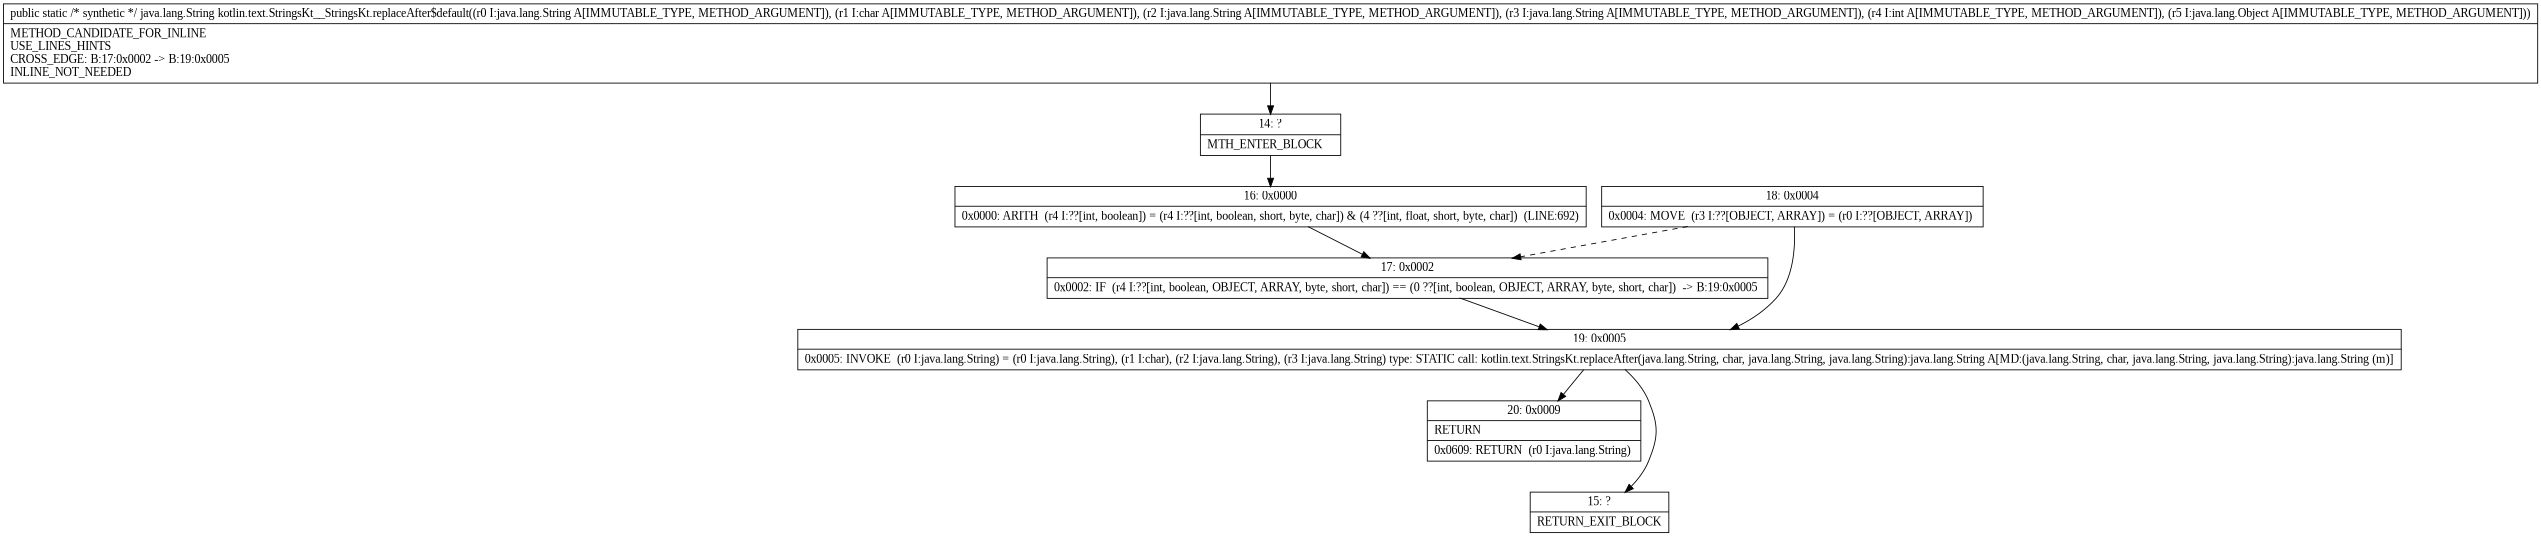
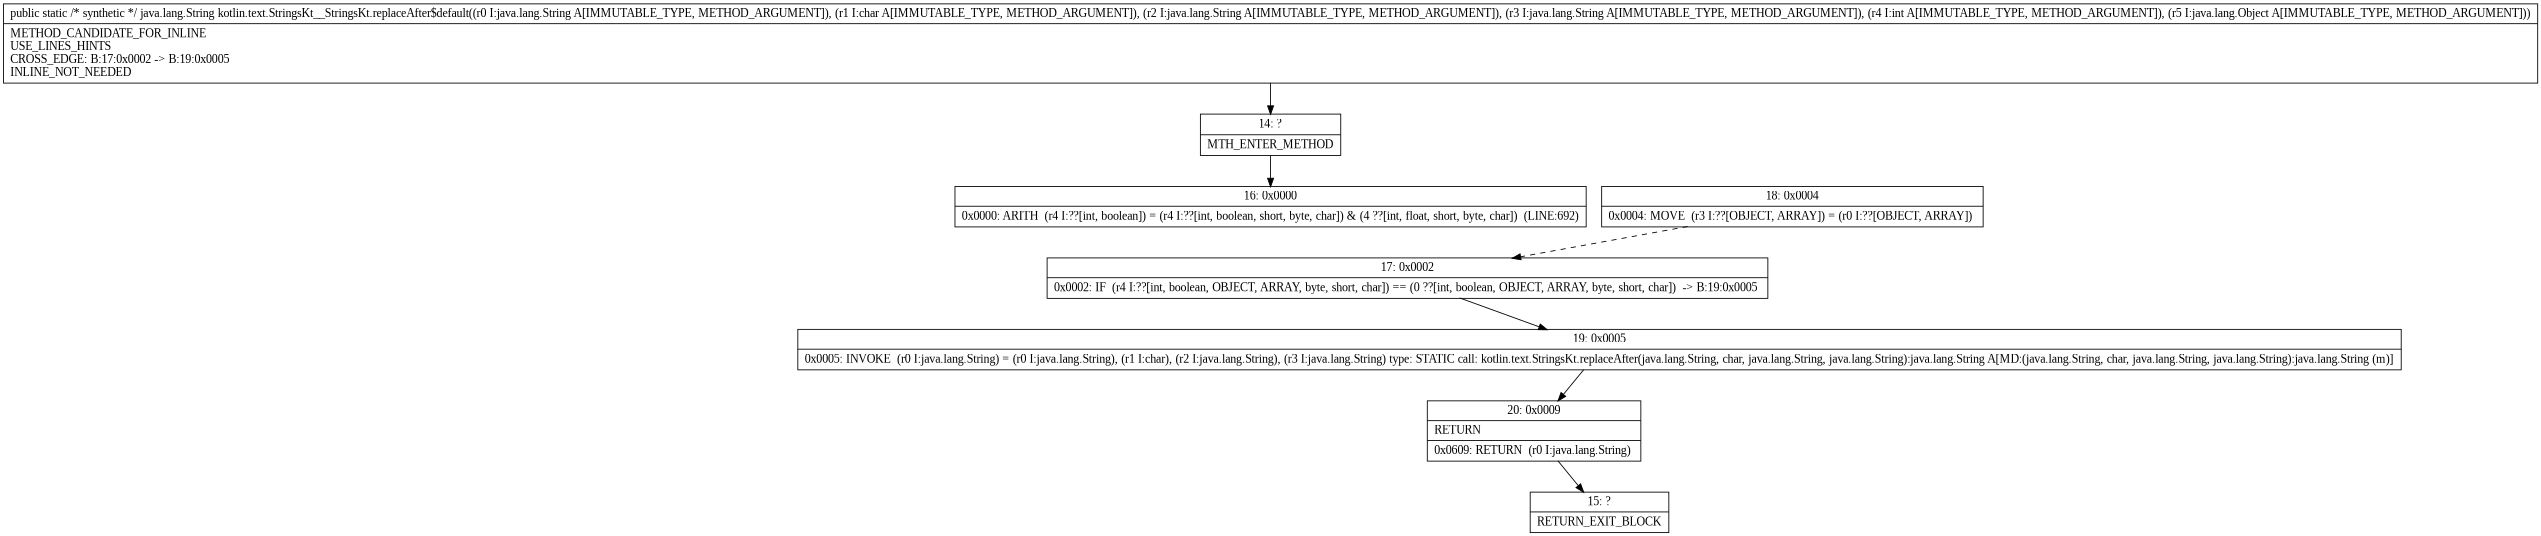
(1265, 145) -> (1271, 145)
(1335, 240) -> none
(1784, 287) -> none
(1656, 427) -> (1568, 473)
